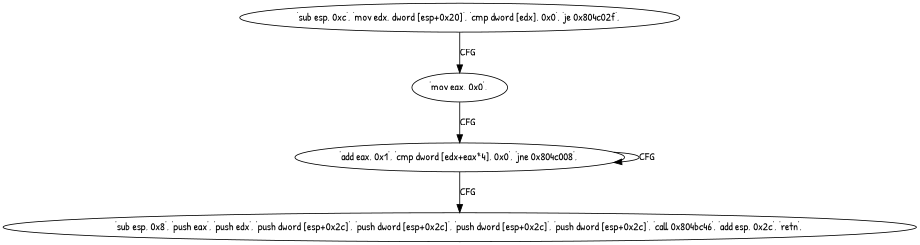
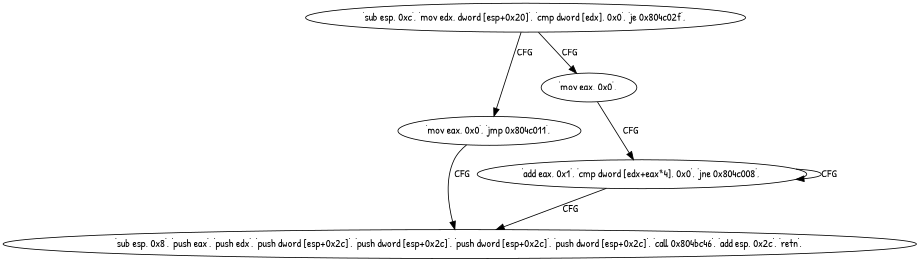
none -> (489, 131)
